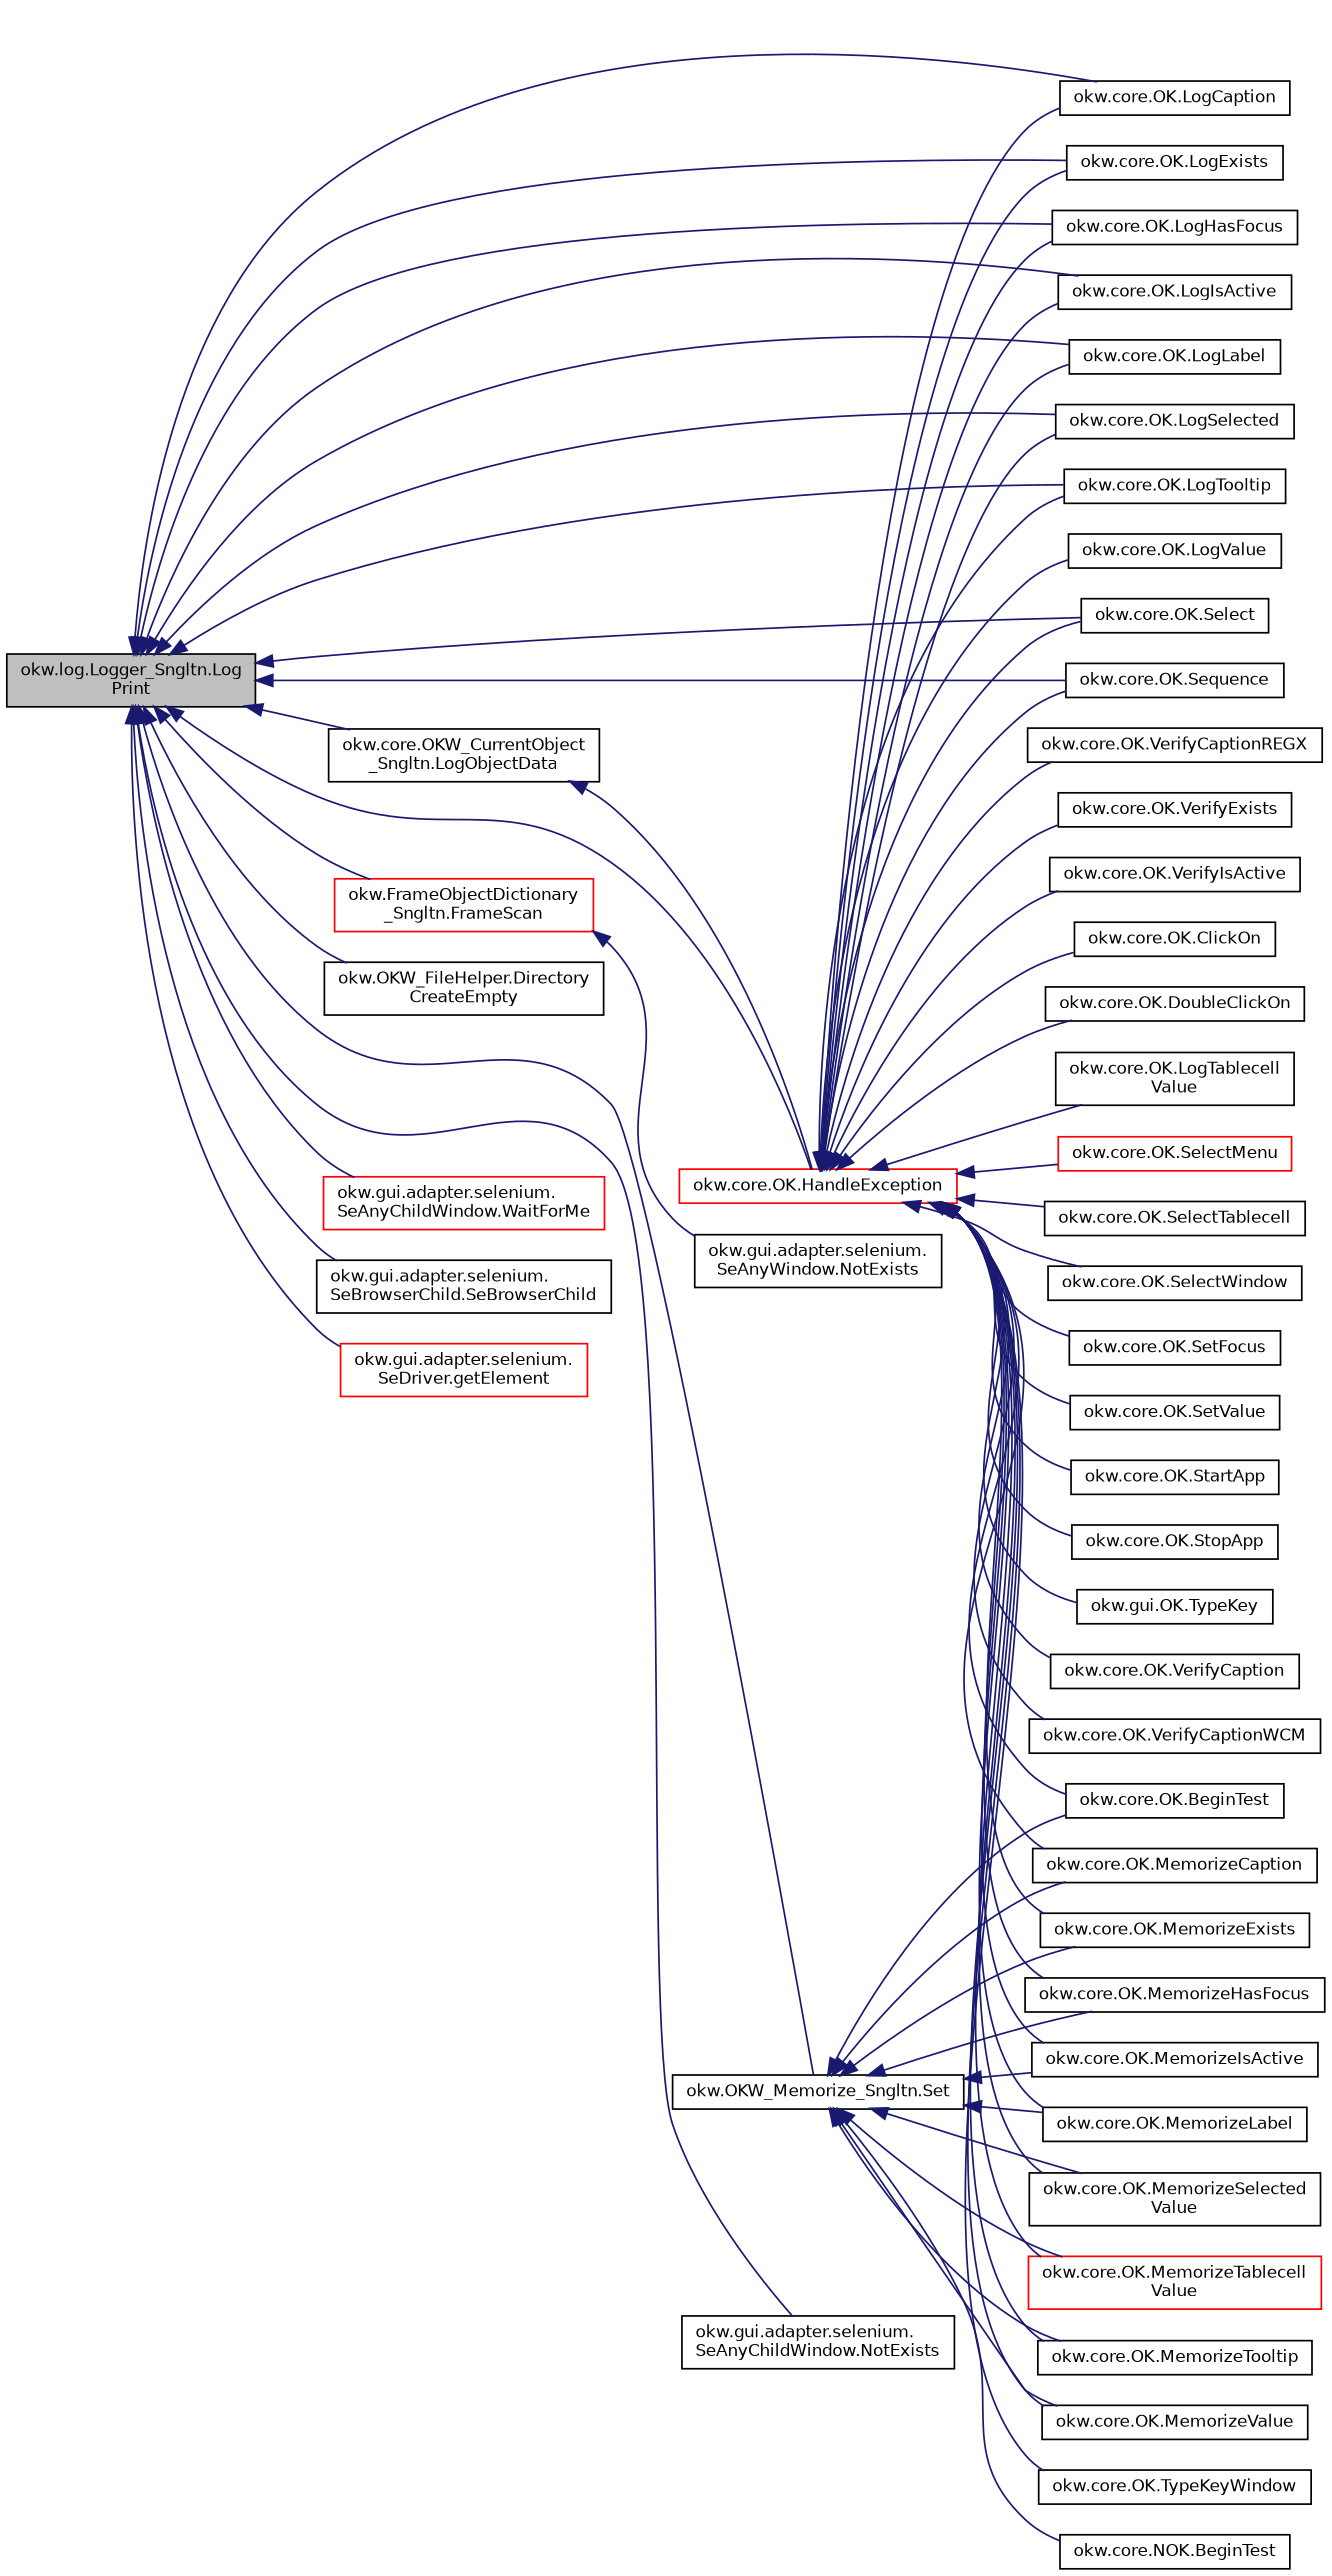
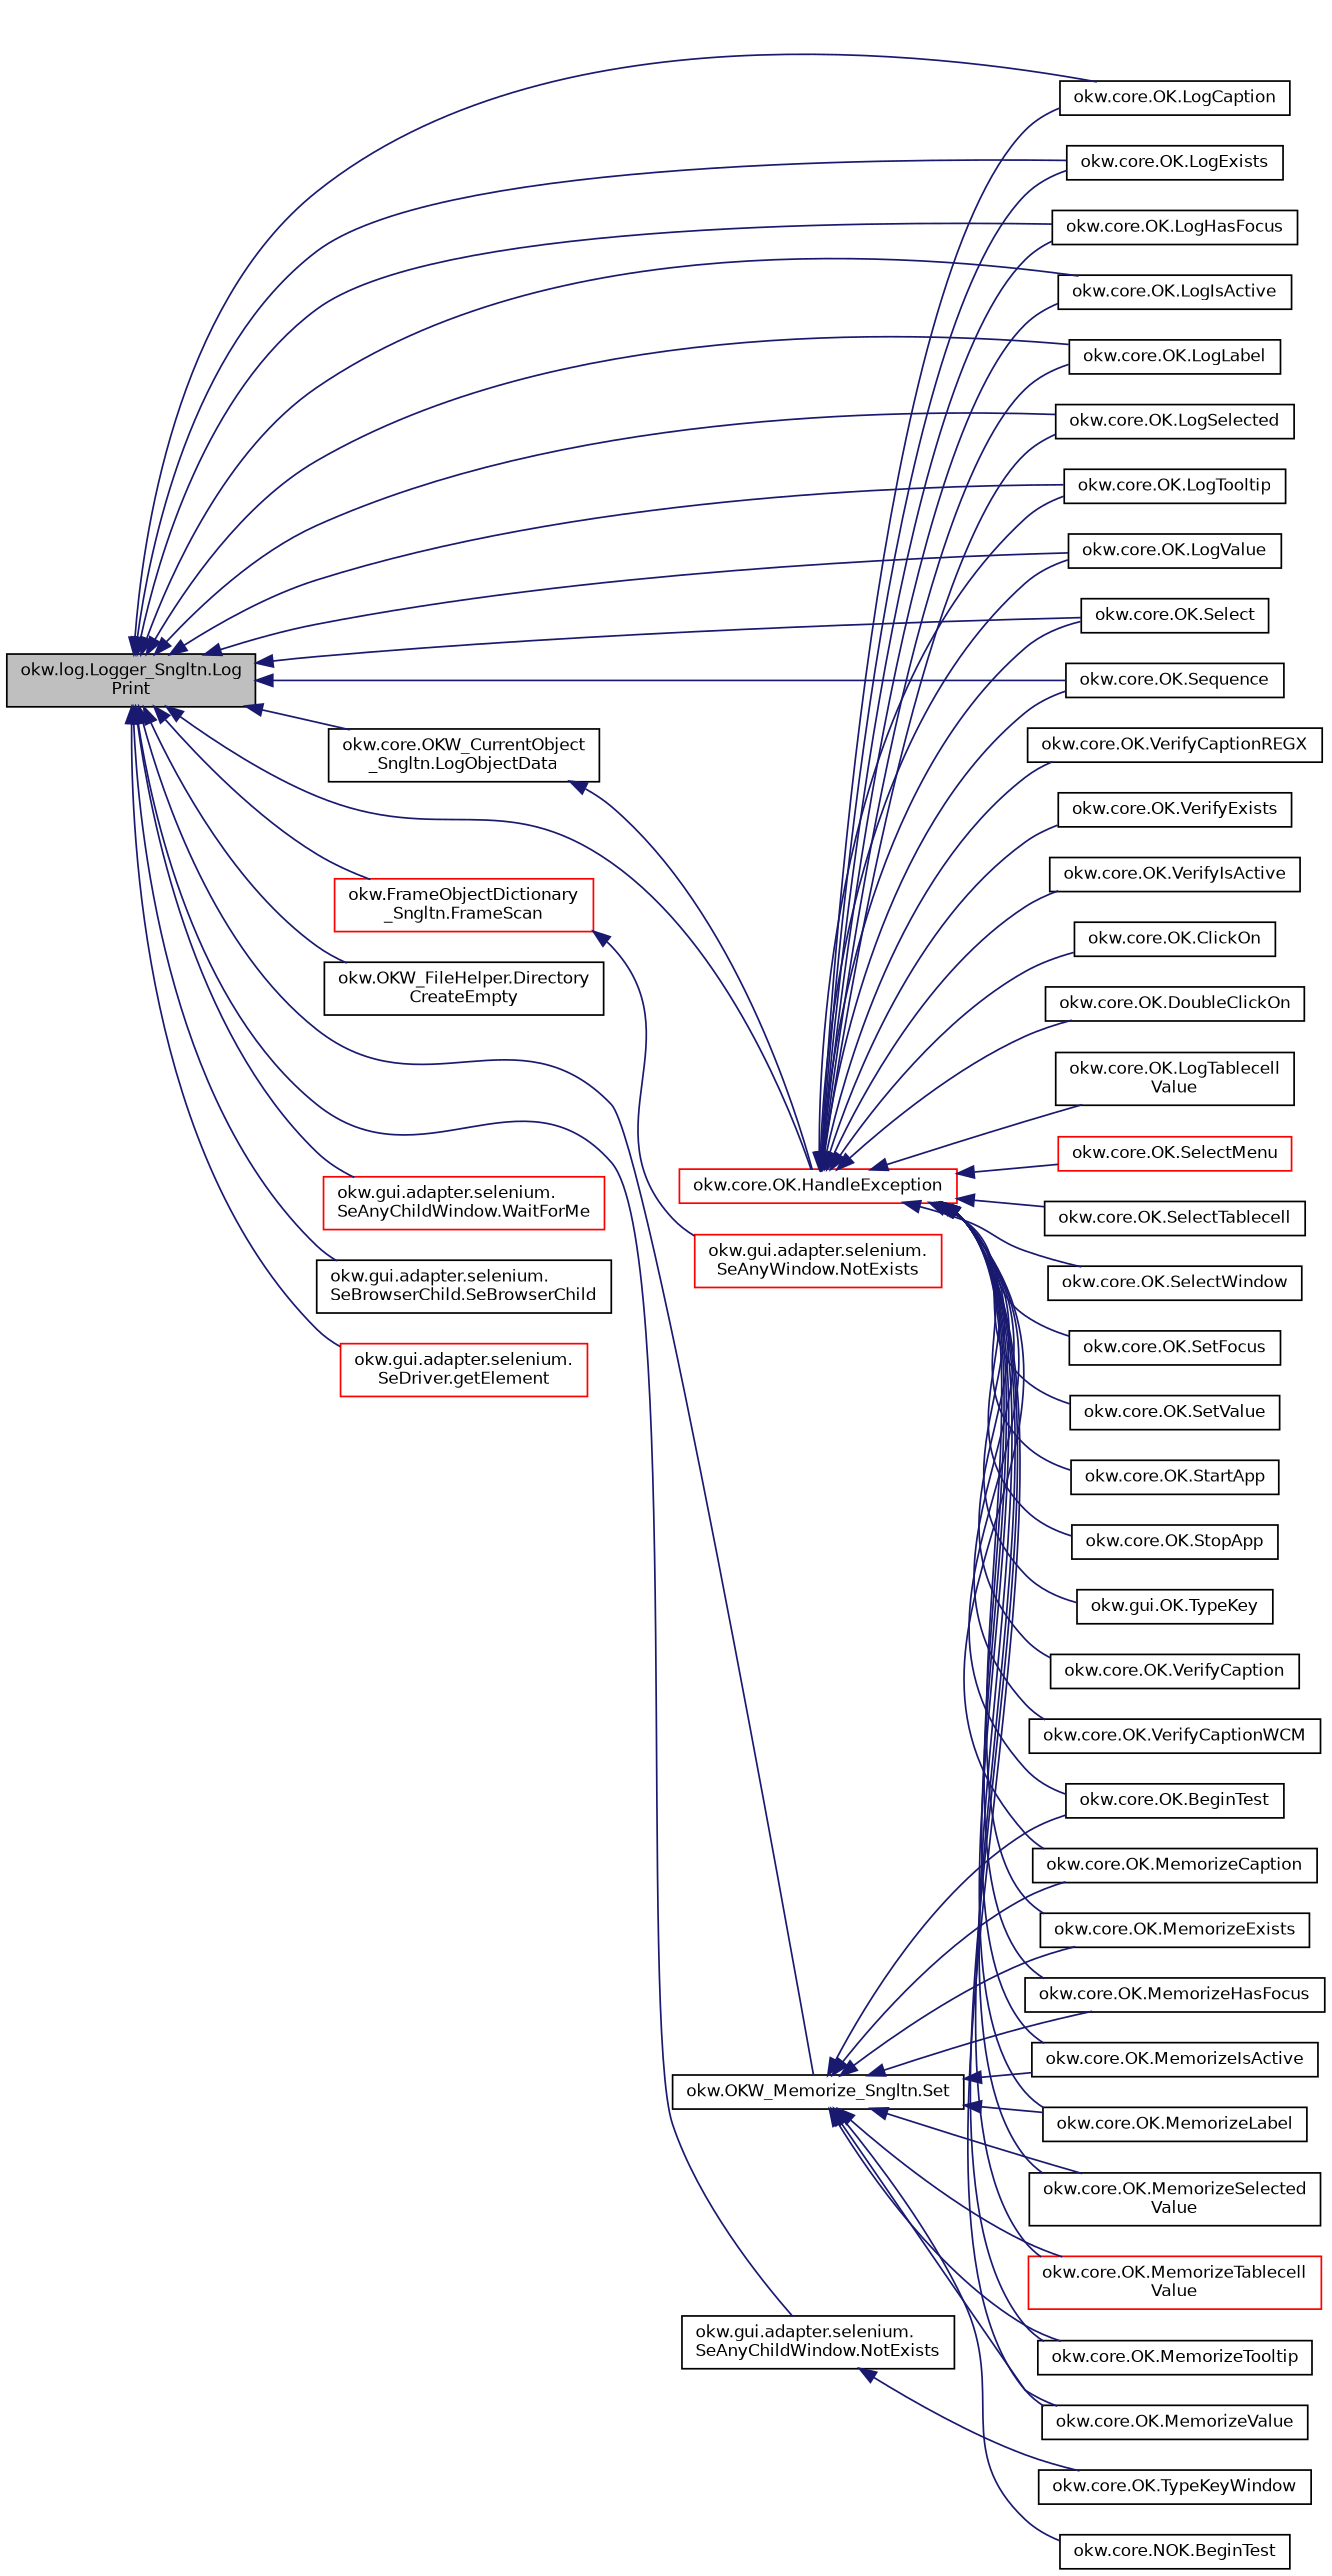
none -> (641, 579)
(818, 1261) -> (818, 1261)
(993, 1845) -> (973, 2432)
